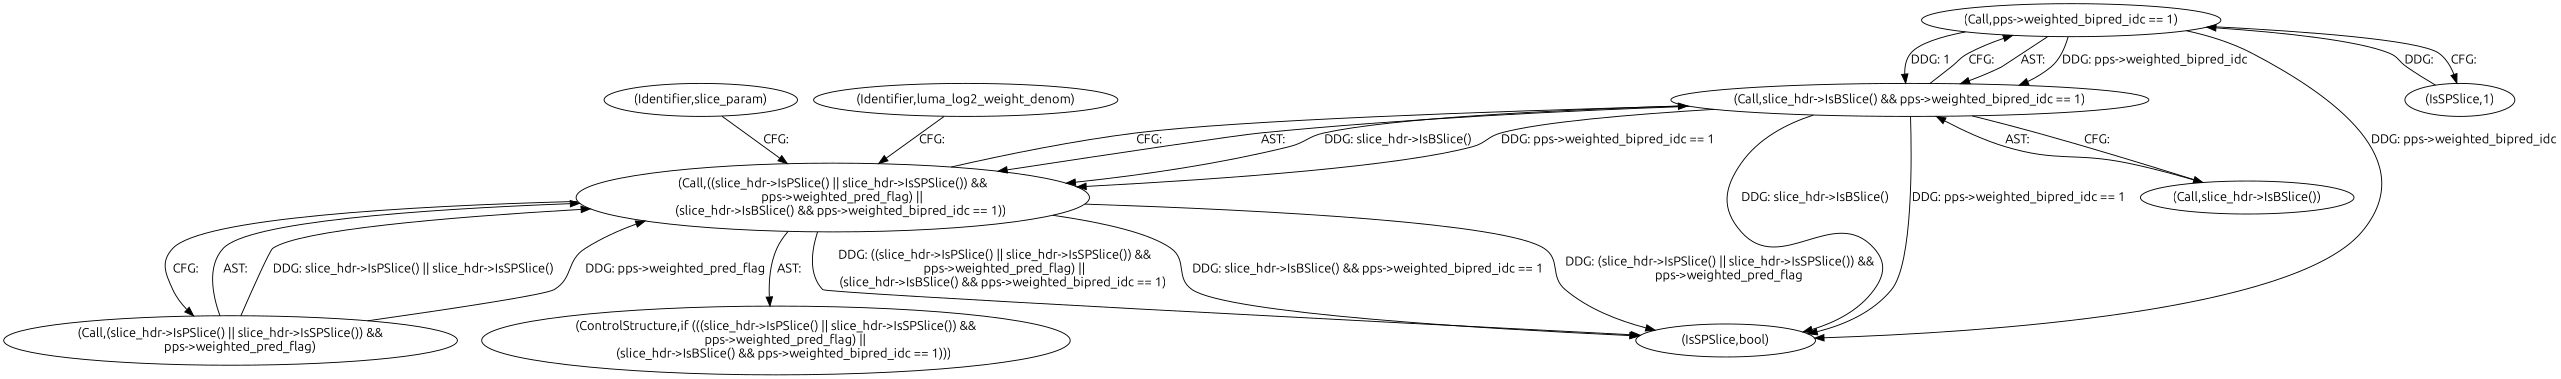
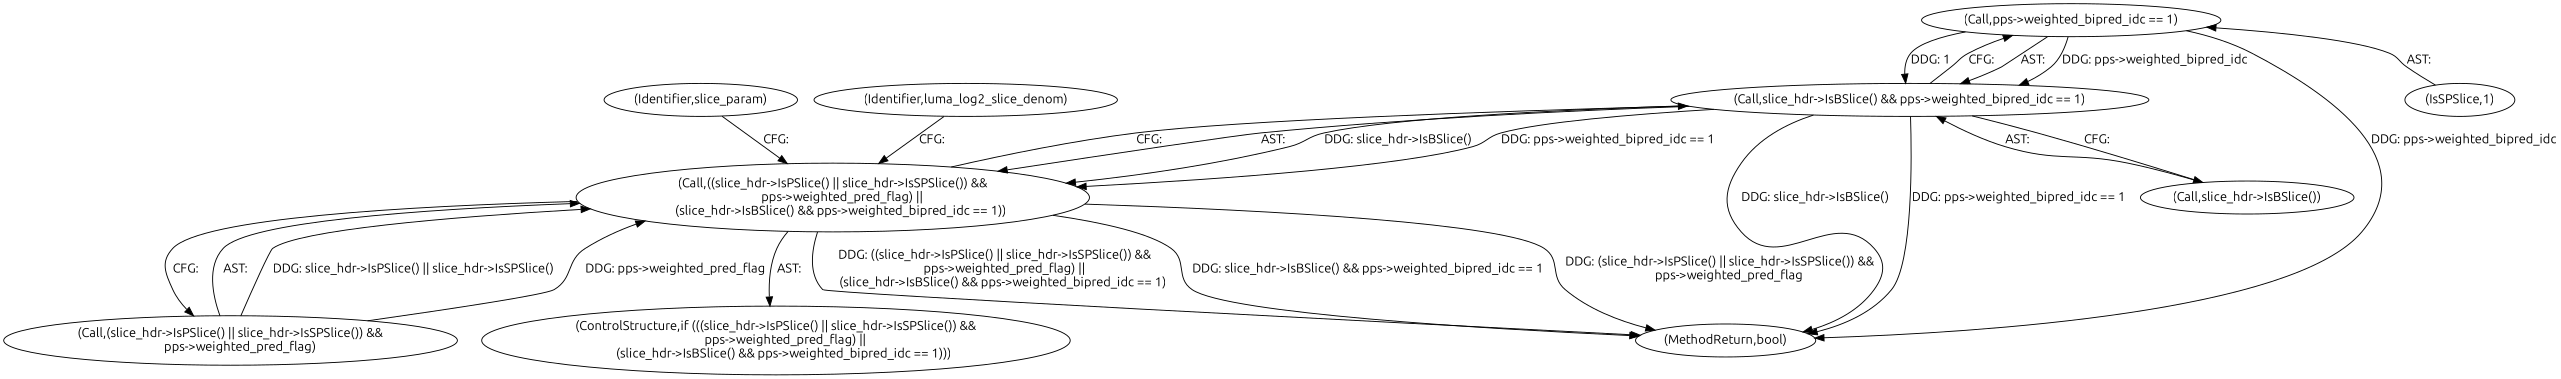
(2345, 36) -> none
(2421, 60) -> (2421, 60)
(966, 100) -> (966, 100)
(1726, 340) -> (1726, 340)
